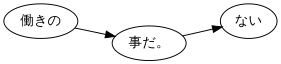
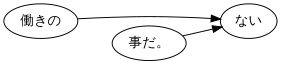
(90, 31) -> (144, 17)
